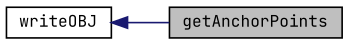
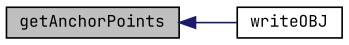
(148, 23) -> (216, 23)
